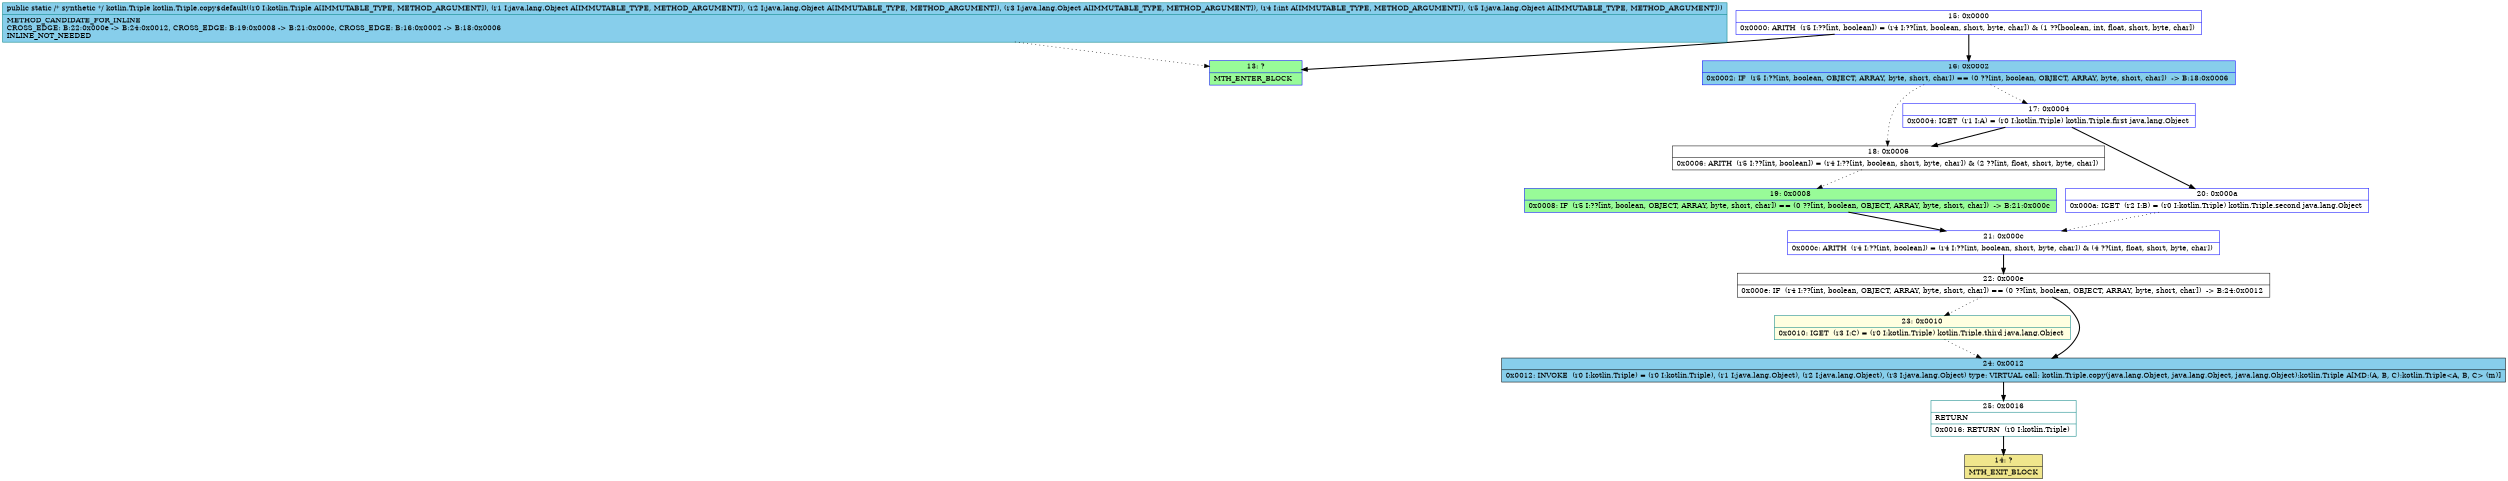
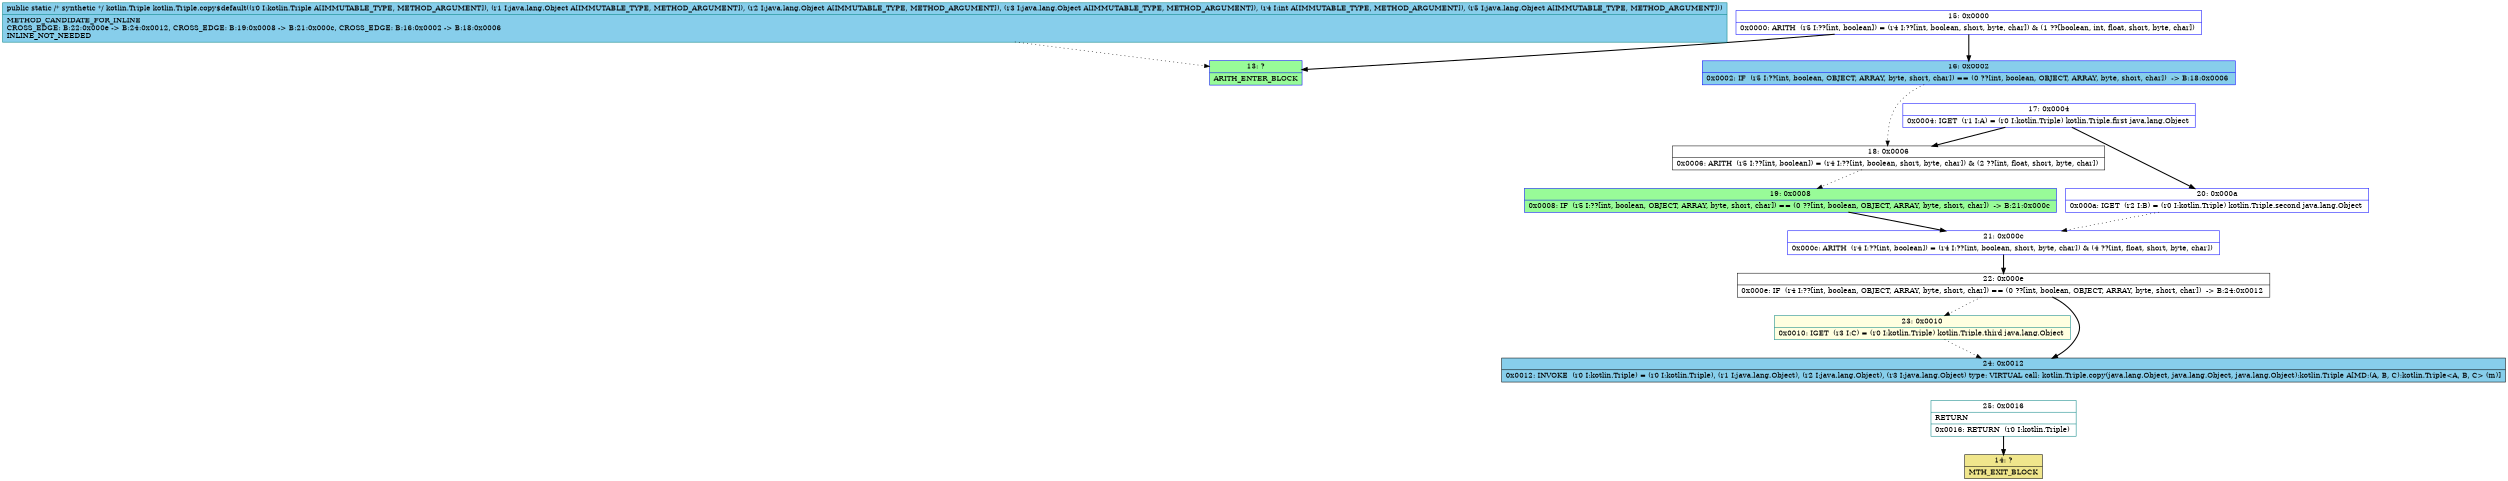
(1253, 79) -> (1256, 79)
(2007, 93) -> none
(2004, 389) -> none
